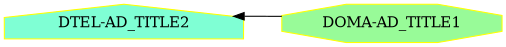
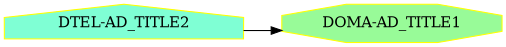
(263, 16) -> (257, 31)
